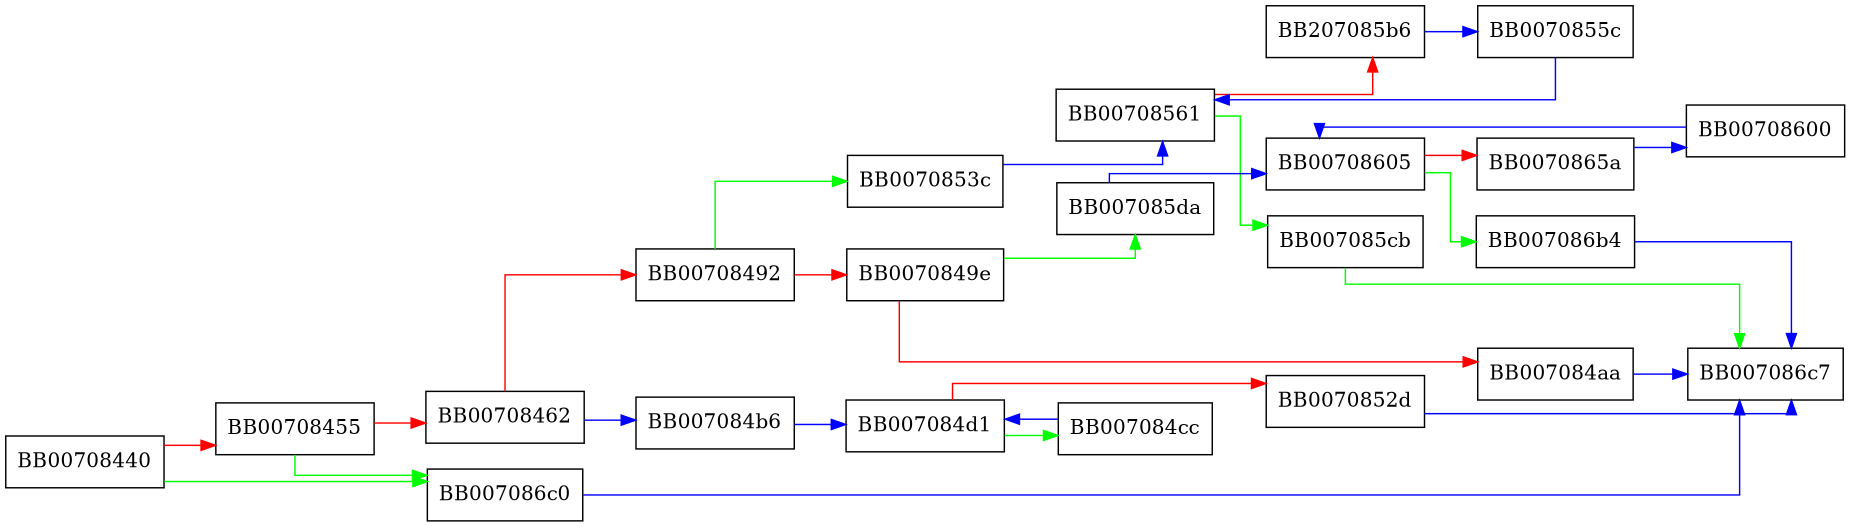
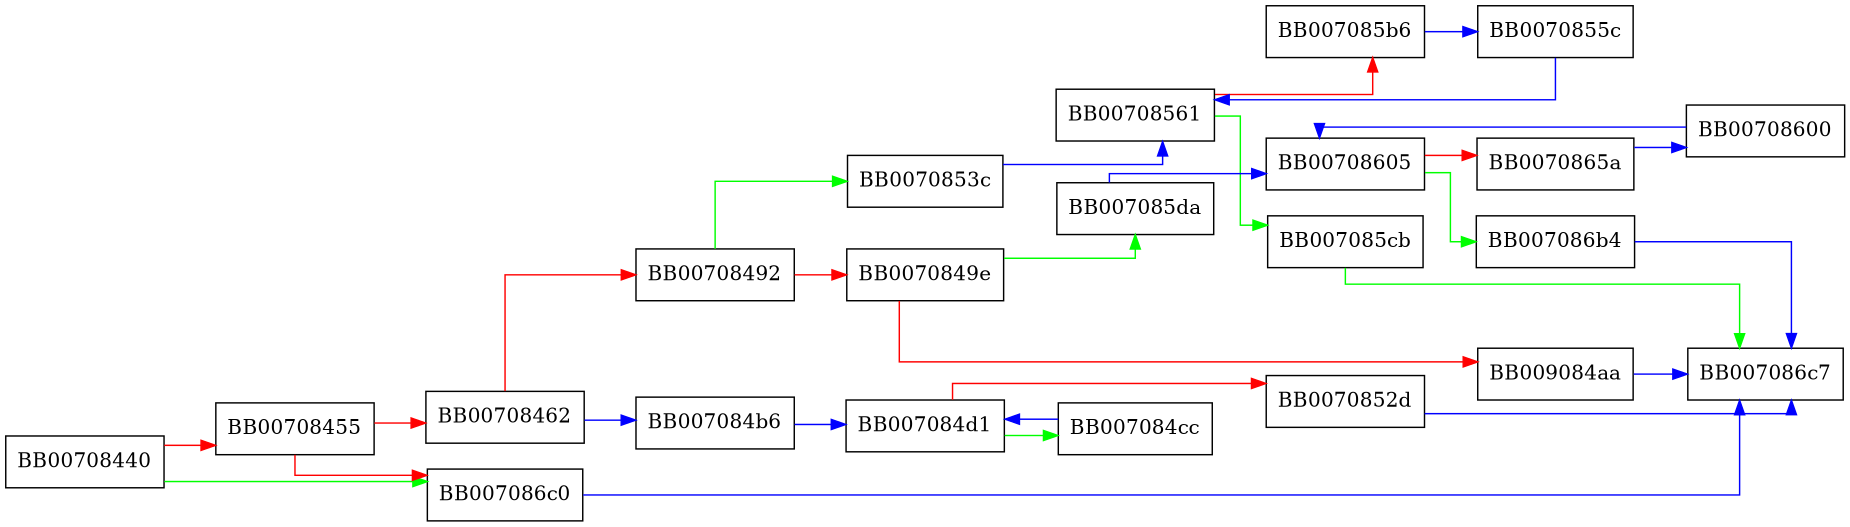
(1345, 32) -> (1345, 32)
(1555, 374) -> (1555, 374)
(343, 475) -> (343, 475)
